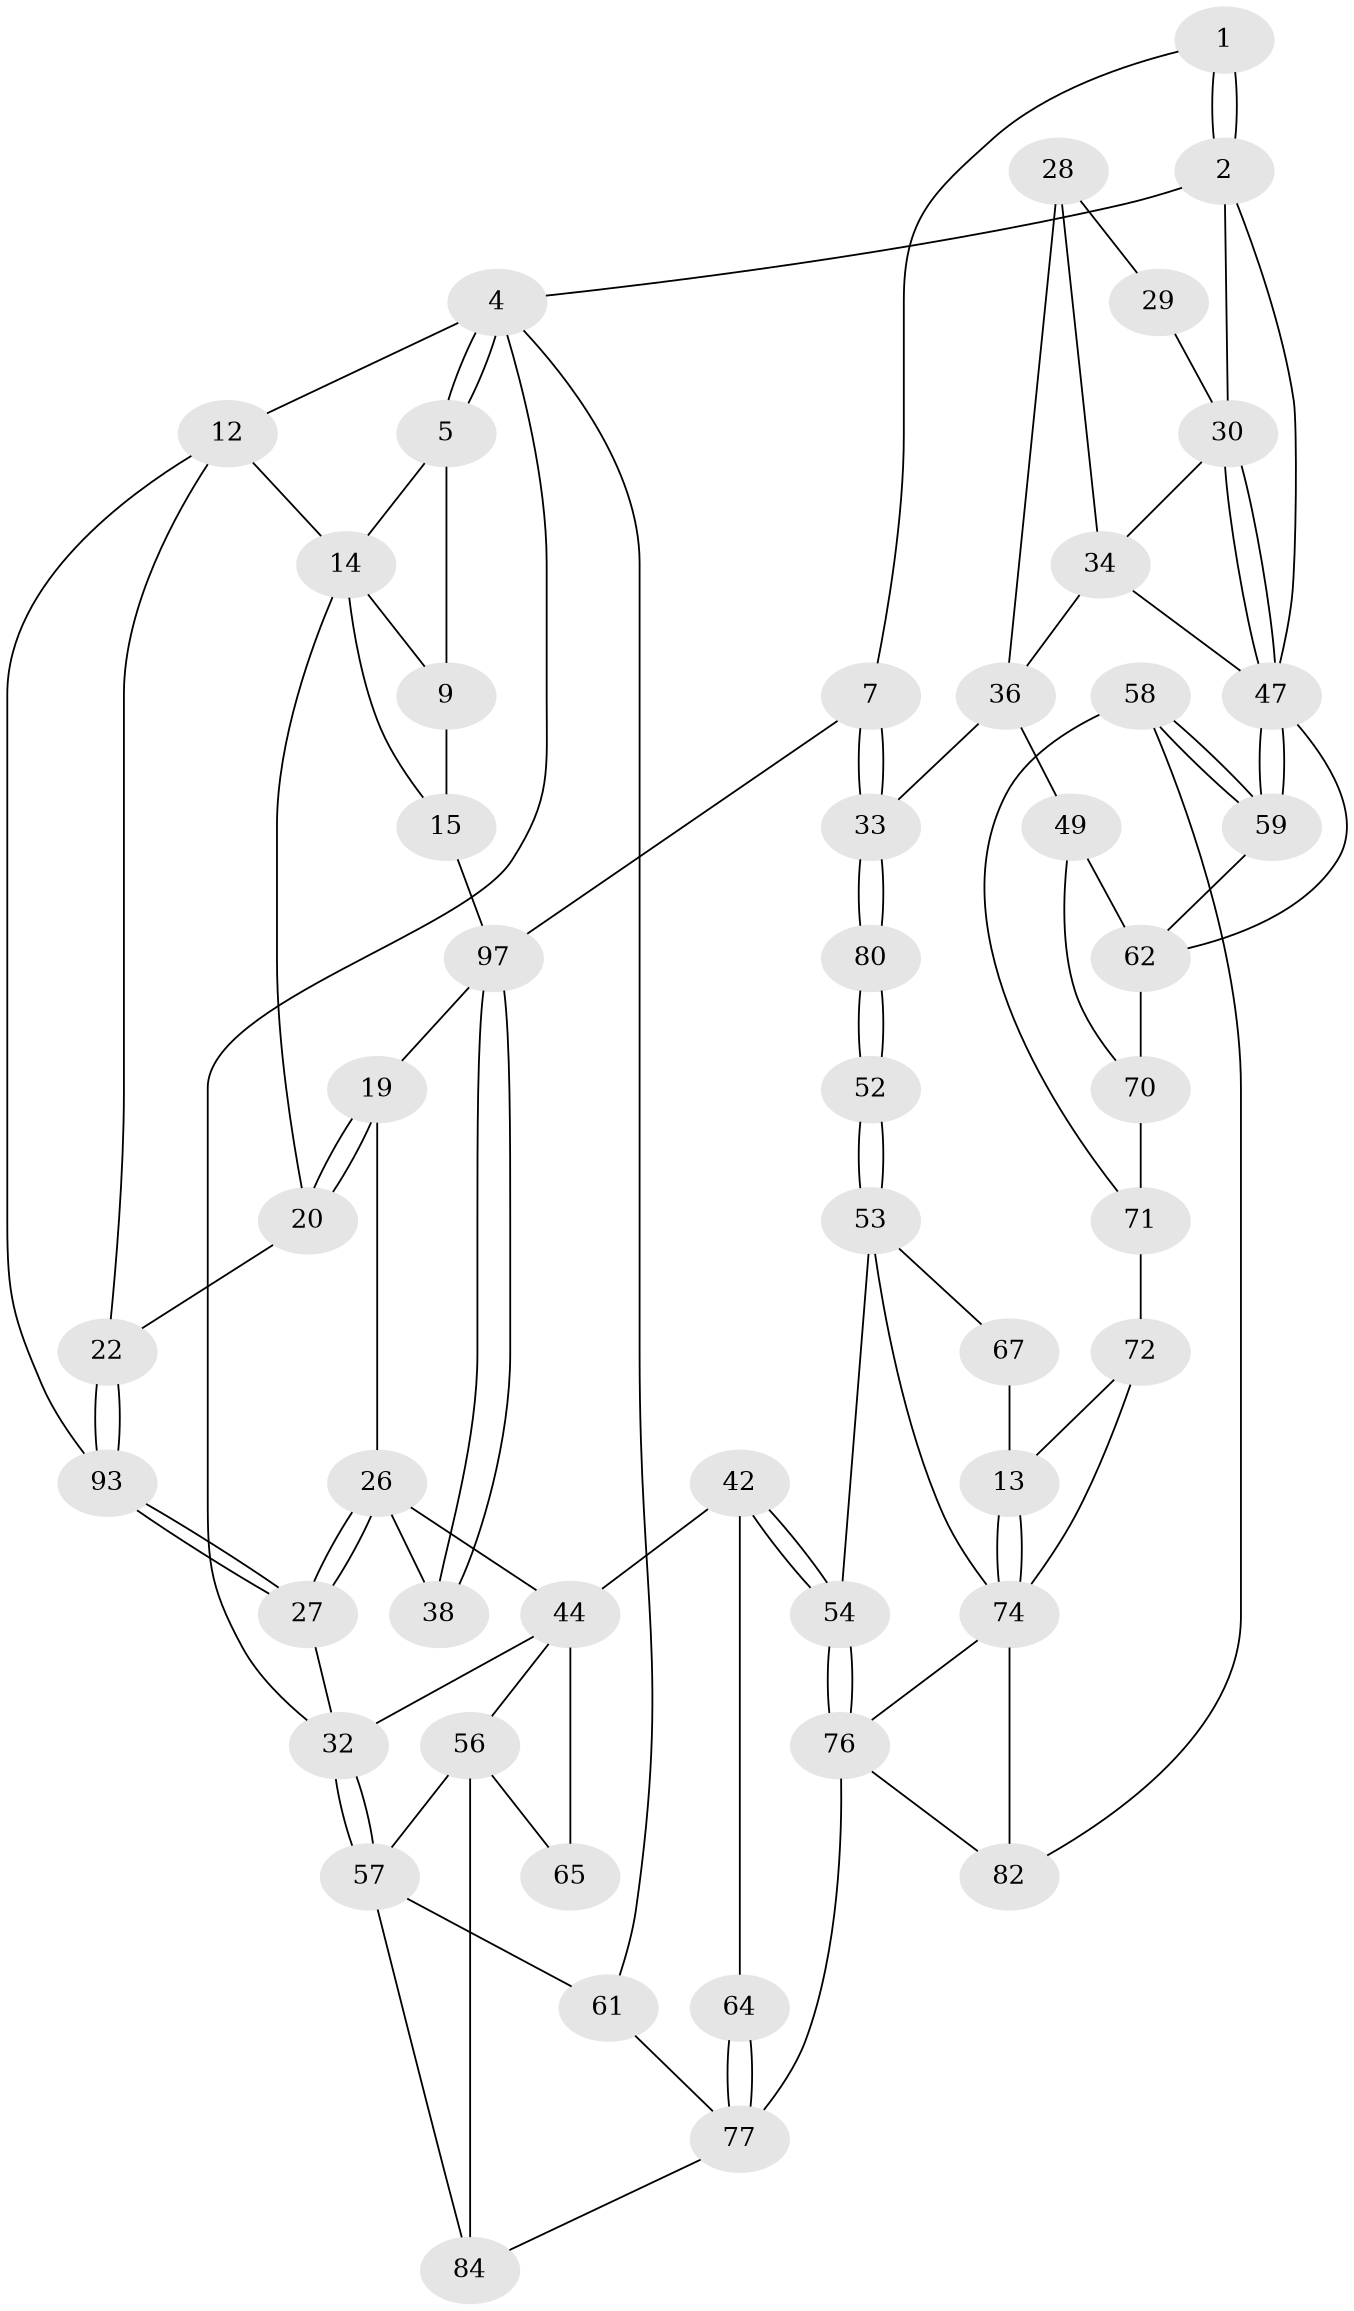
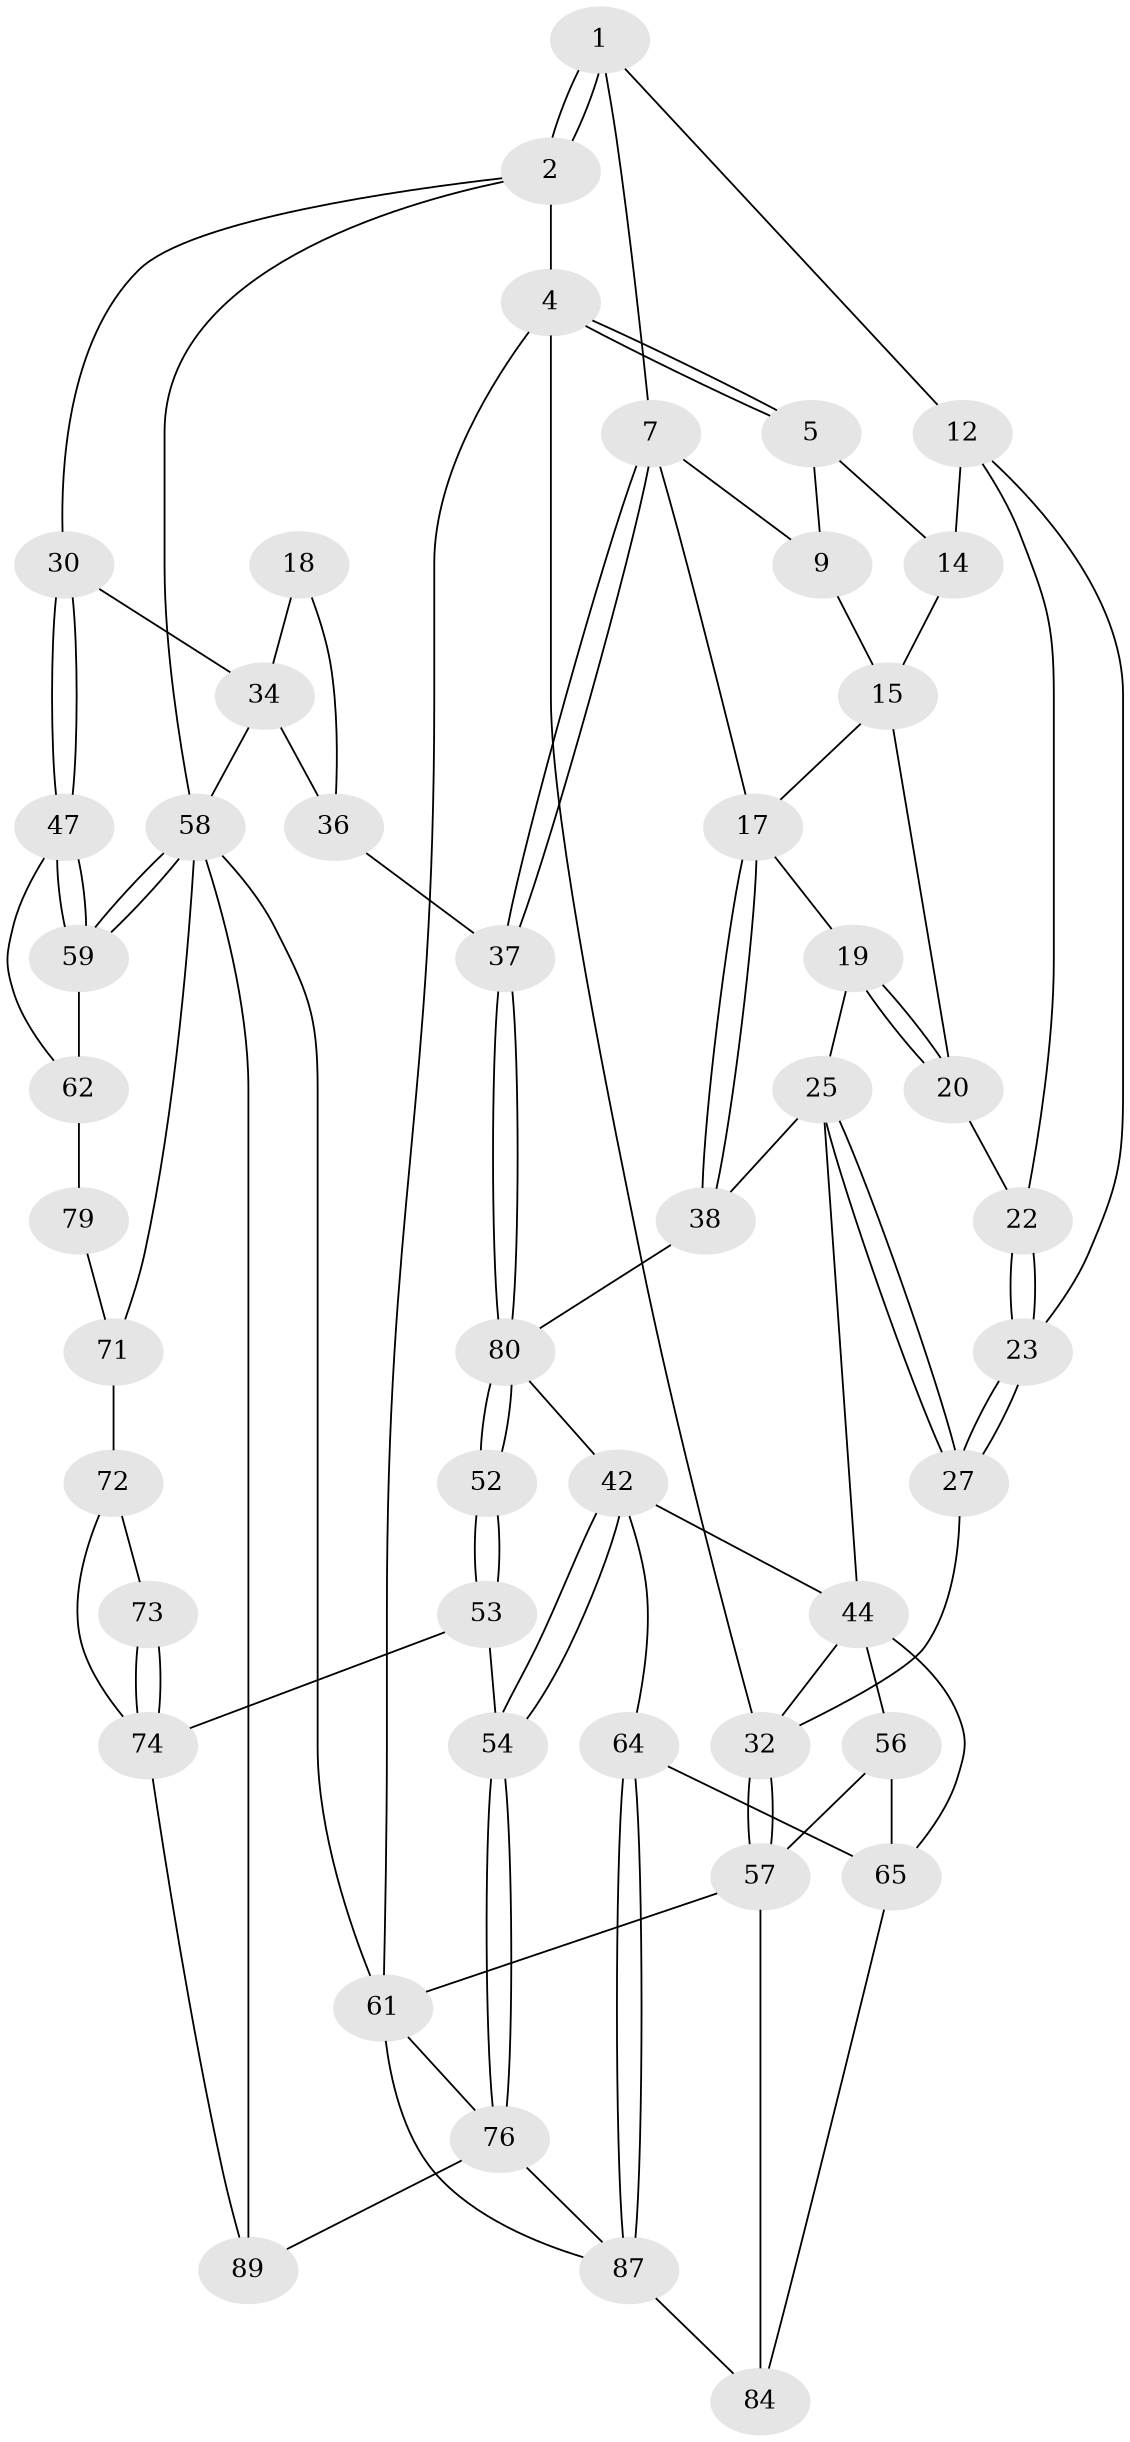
(1059, 171) -> (299, 565)
(1159, 302) -> none
(363, 368) -> (781, 237)
(1295, 430) -> (173, 389)
(396, 631) -> (737, 500)
(1187, 631) -> (230, 762)
(871, 827) -> (505, 958)
(1071, 827) -> none
(277, 889) -> (921, 893)
(494, 958) -> (753, 827)
(1141, 1090) -> (79, 1221)
none -> (605, 1287)
(1010, 1352) -> none
none -> (318, 1407)
none -> (562, 1418)
(108, 1483) -> (1023, 1352)
(377, 1483) -> (822, 1090)
(1010, 1483) -> (148, 1614)
(925, 1680) -> (442, 2074)
none -> (760, 1811)
(1010, 1877) -> (248, 2270)
(470, 2008) -> (827, 2139)
(740, 2139) -> (629, 2270)
